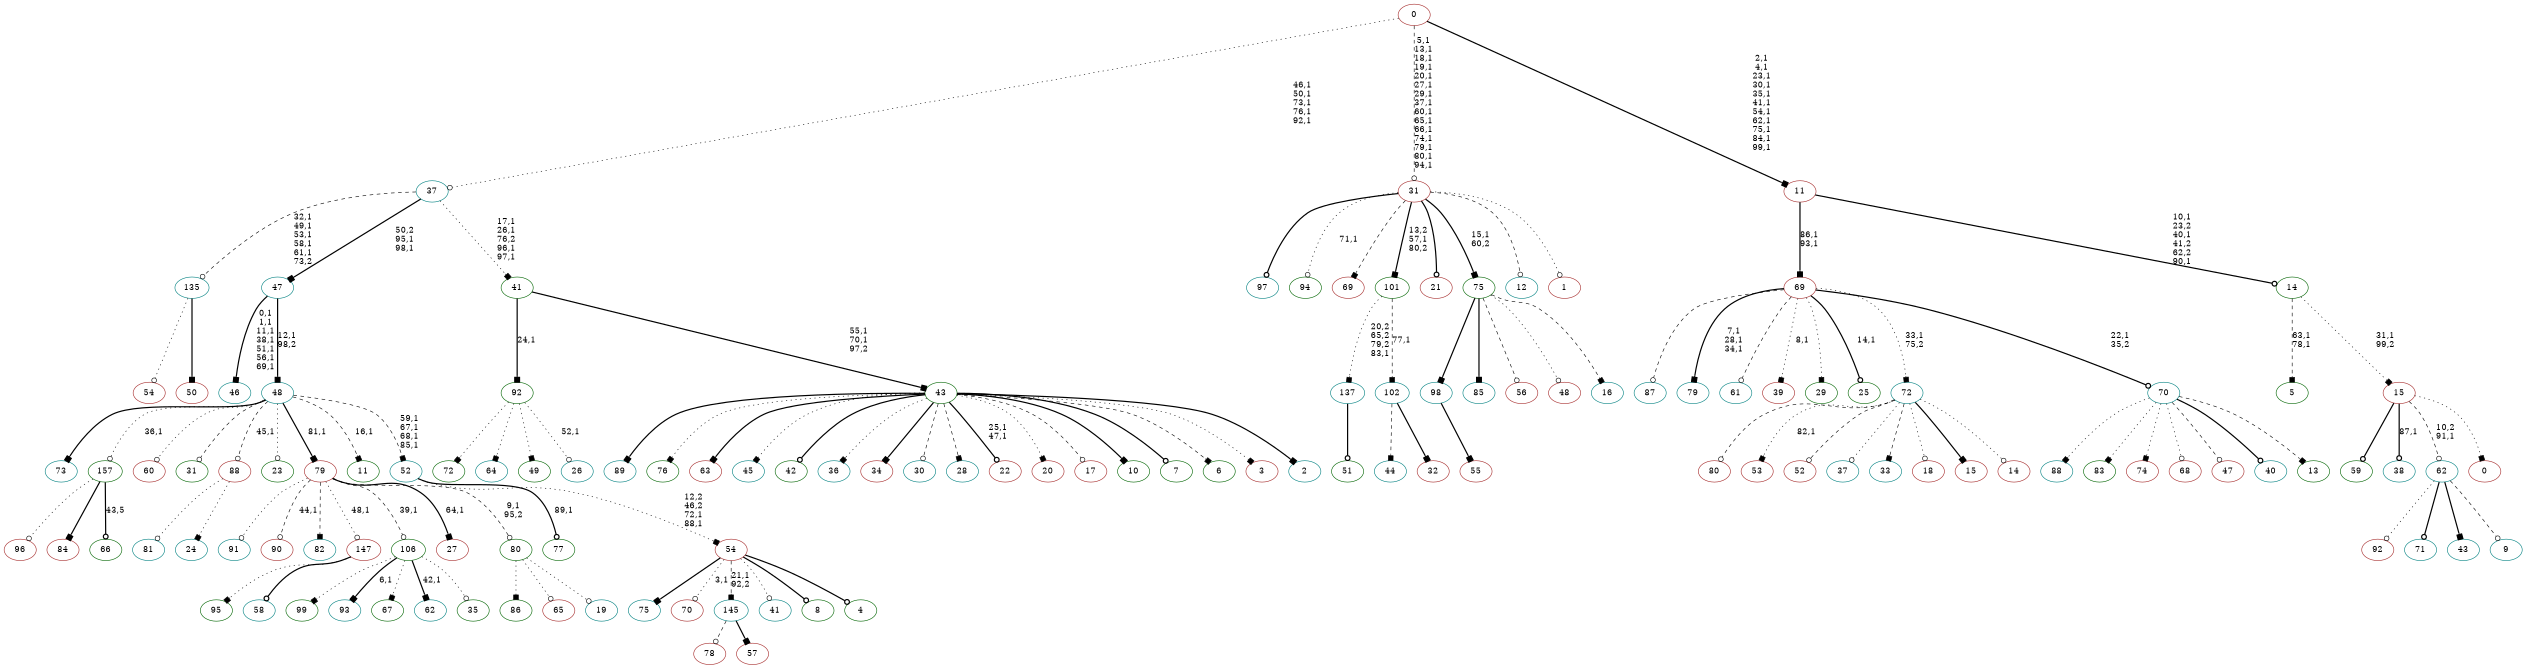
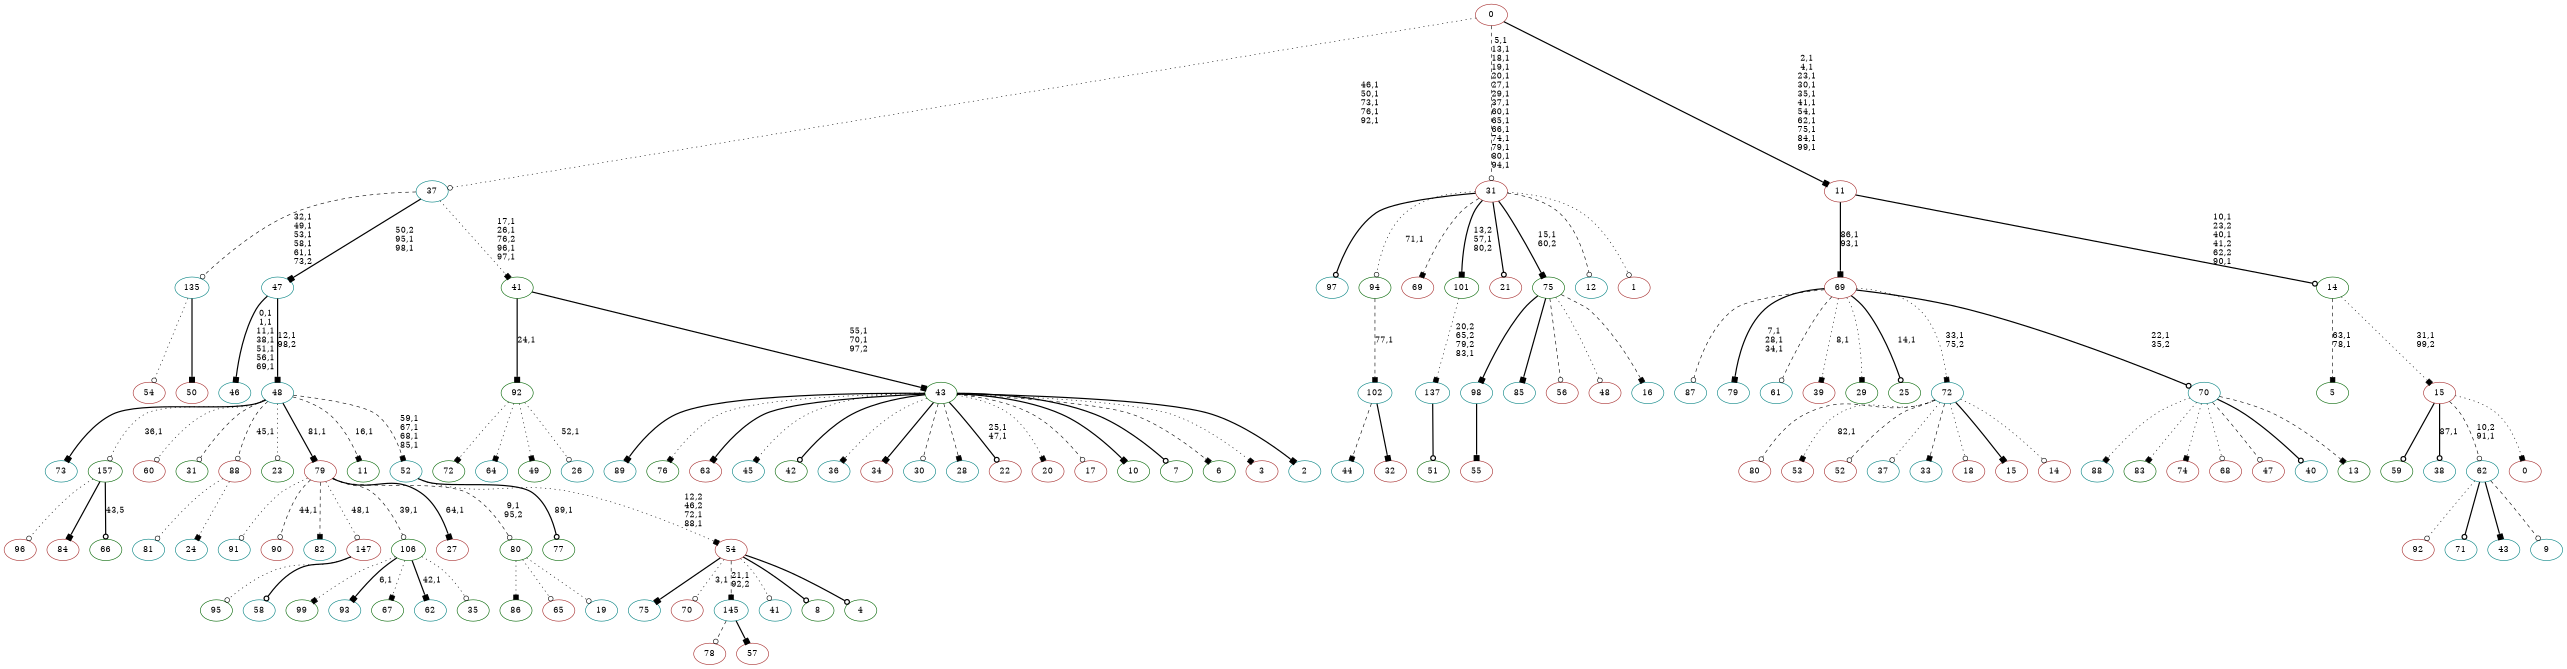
(1392, 337) -> (1375, 337)
(287, 567) -> (286, 567)
